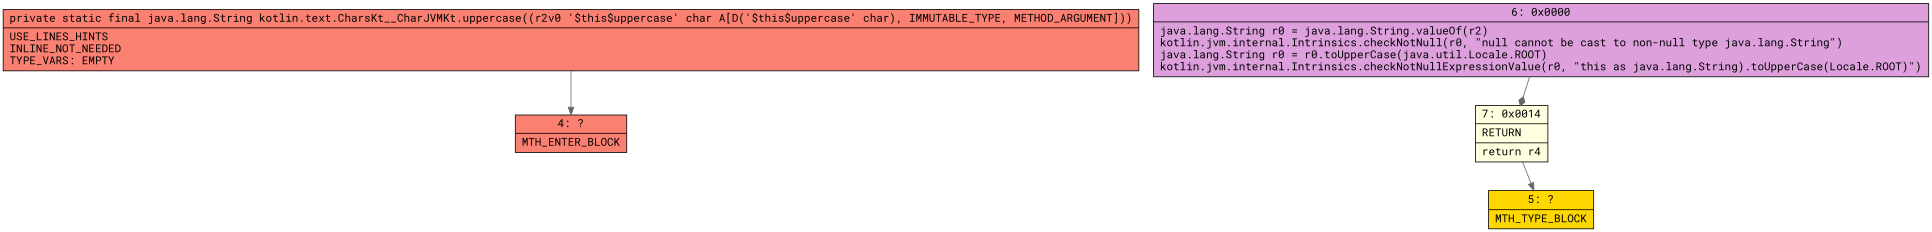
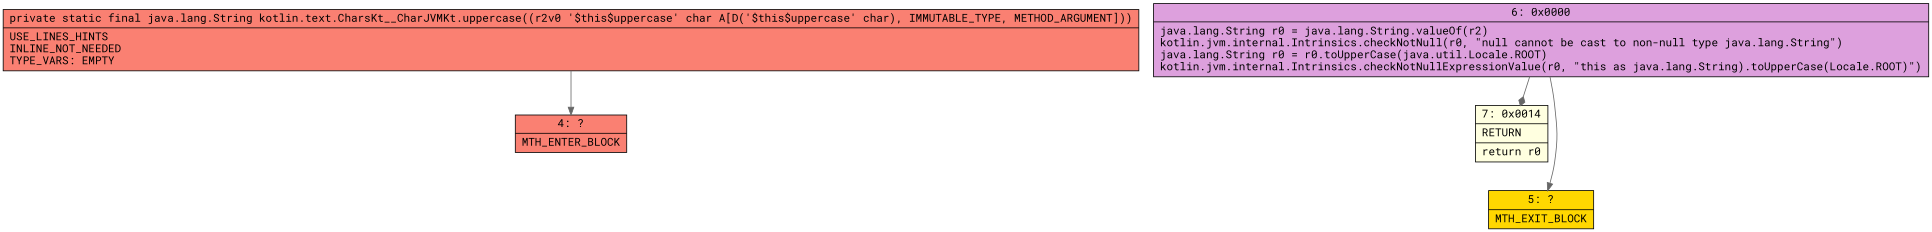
(1512, 152) -> (1512, 152)
(1527, 172) -> (1557, 130)
(1541, 219) -> (1541, 219)
